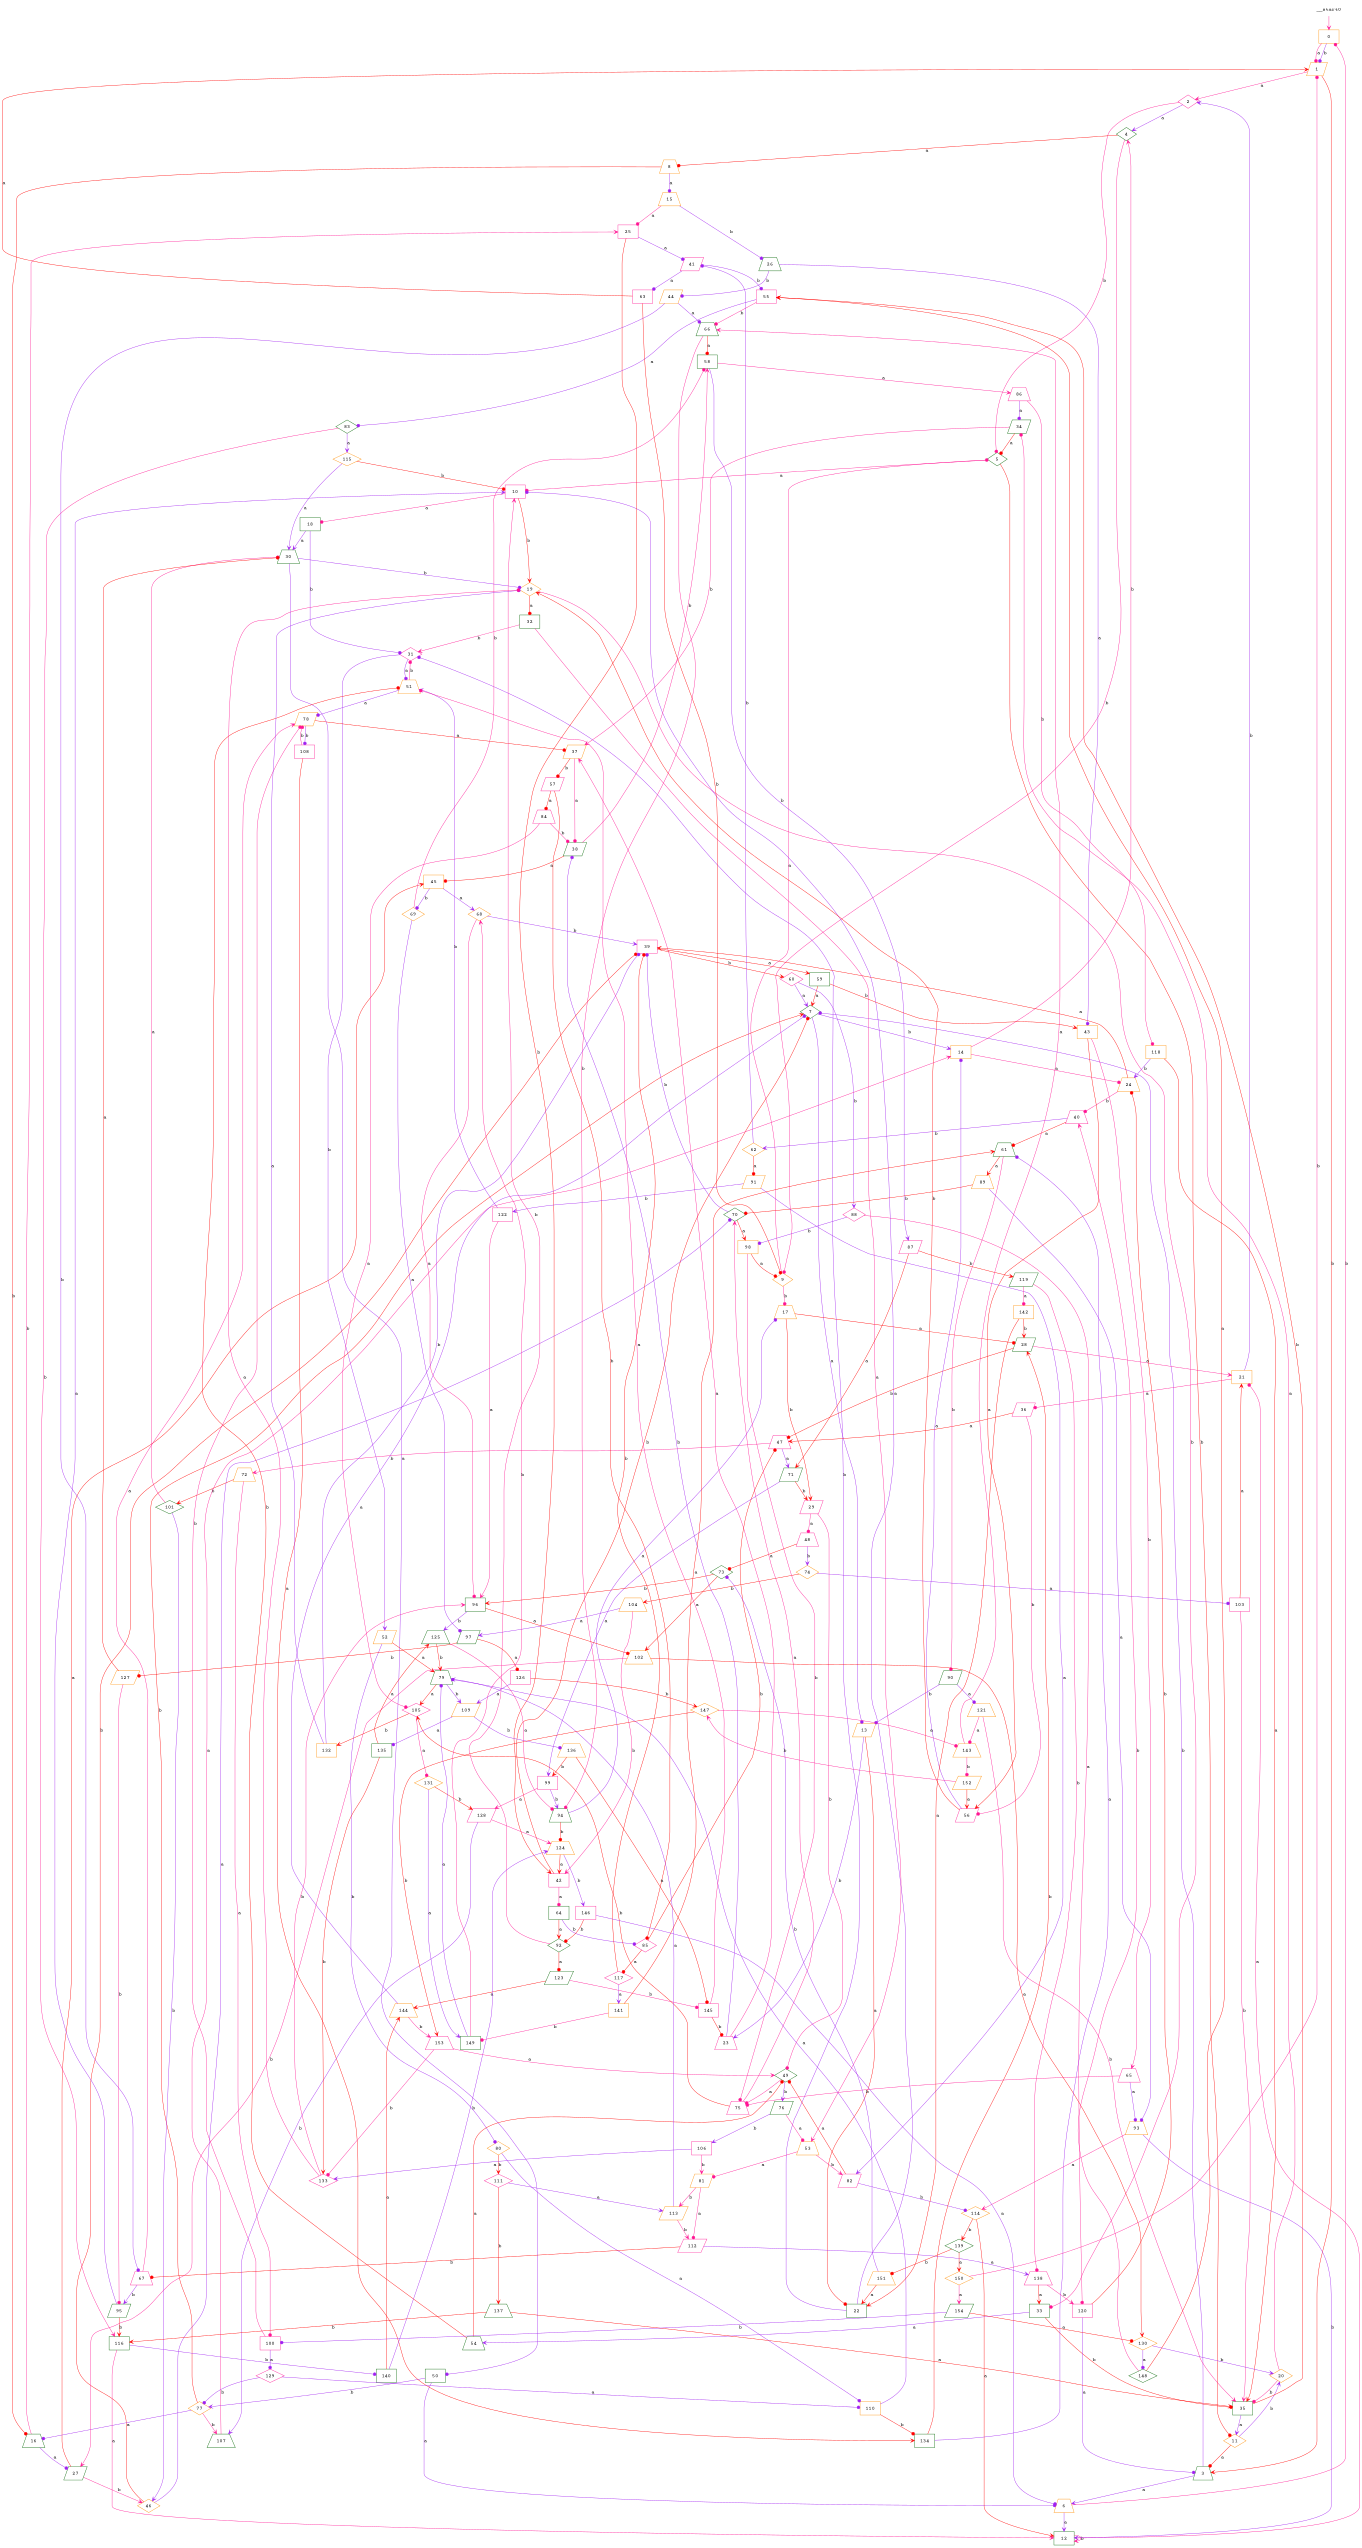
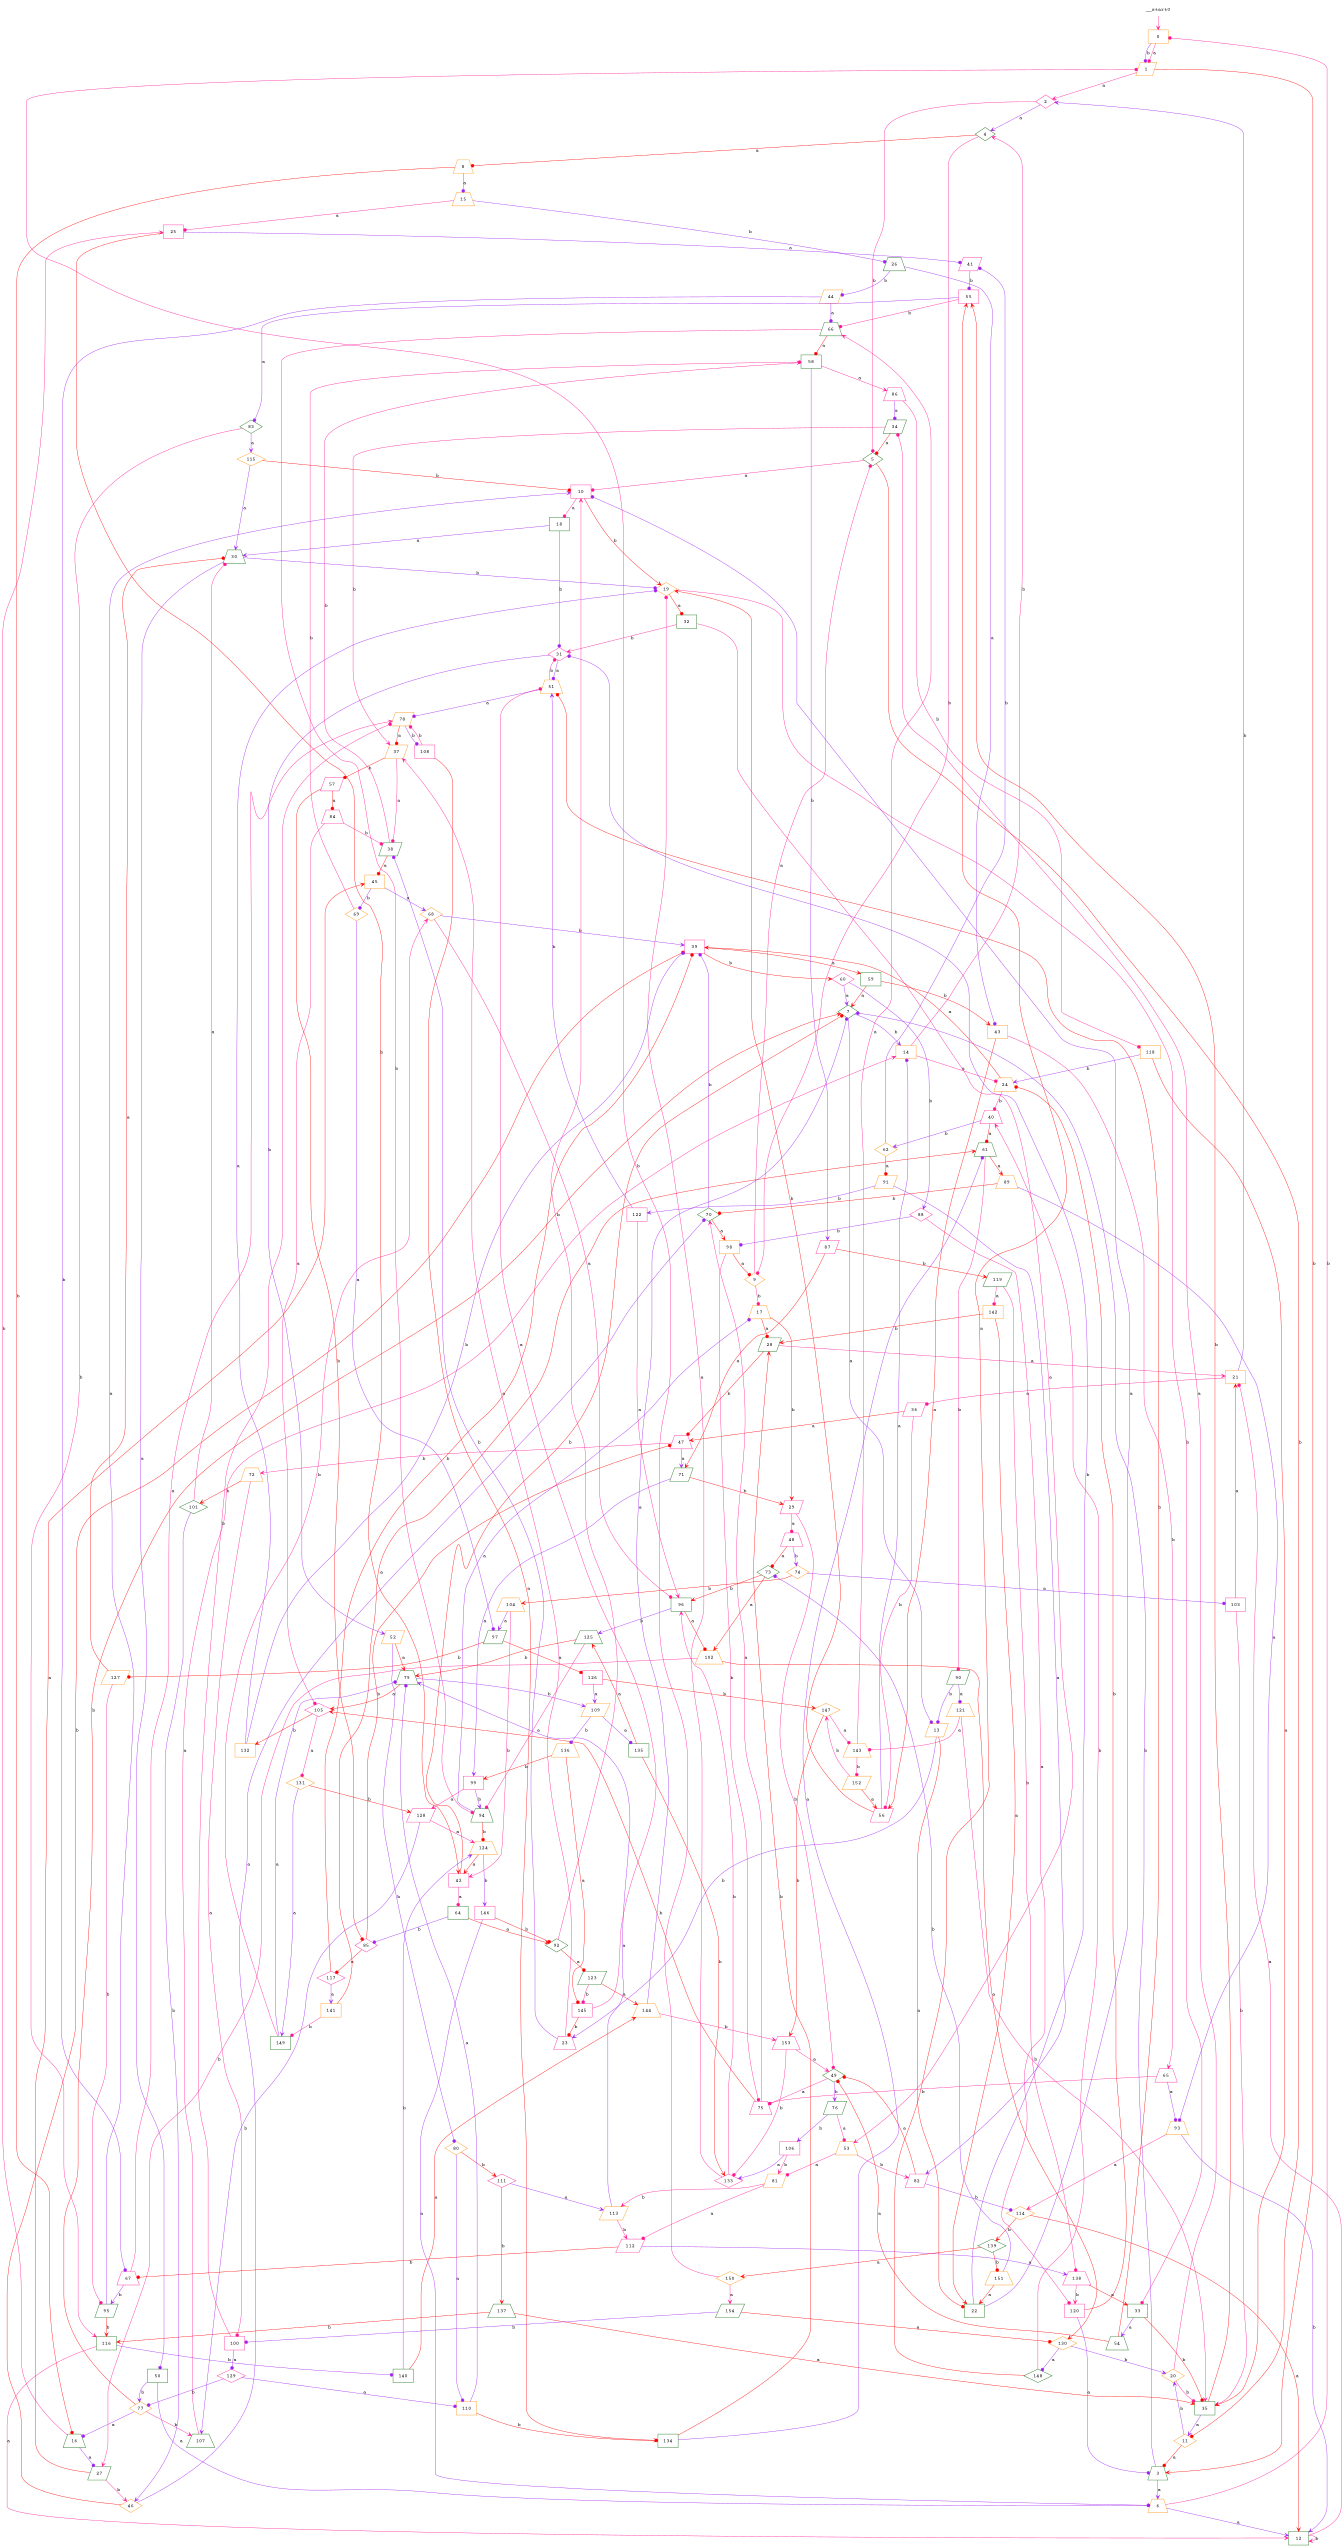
(643, 297) -> none
